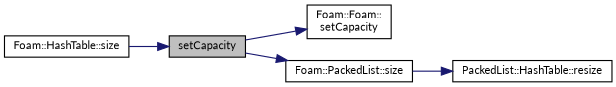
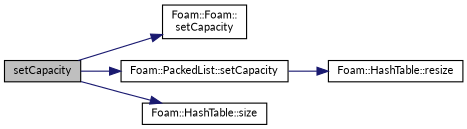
(143, 47) -> (116, 91)
(349, 71) -> (205, 71)
(532, 71) -> (396, 71)
